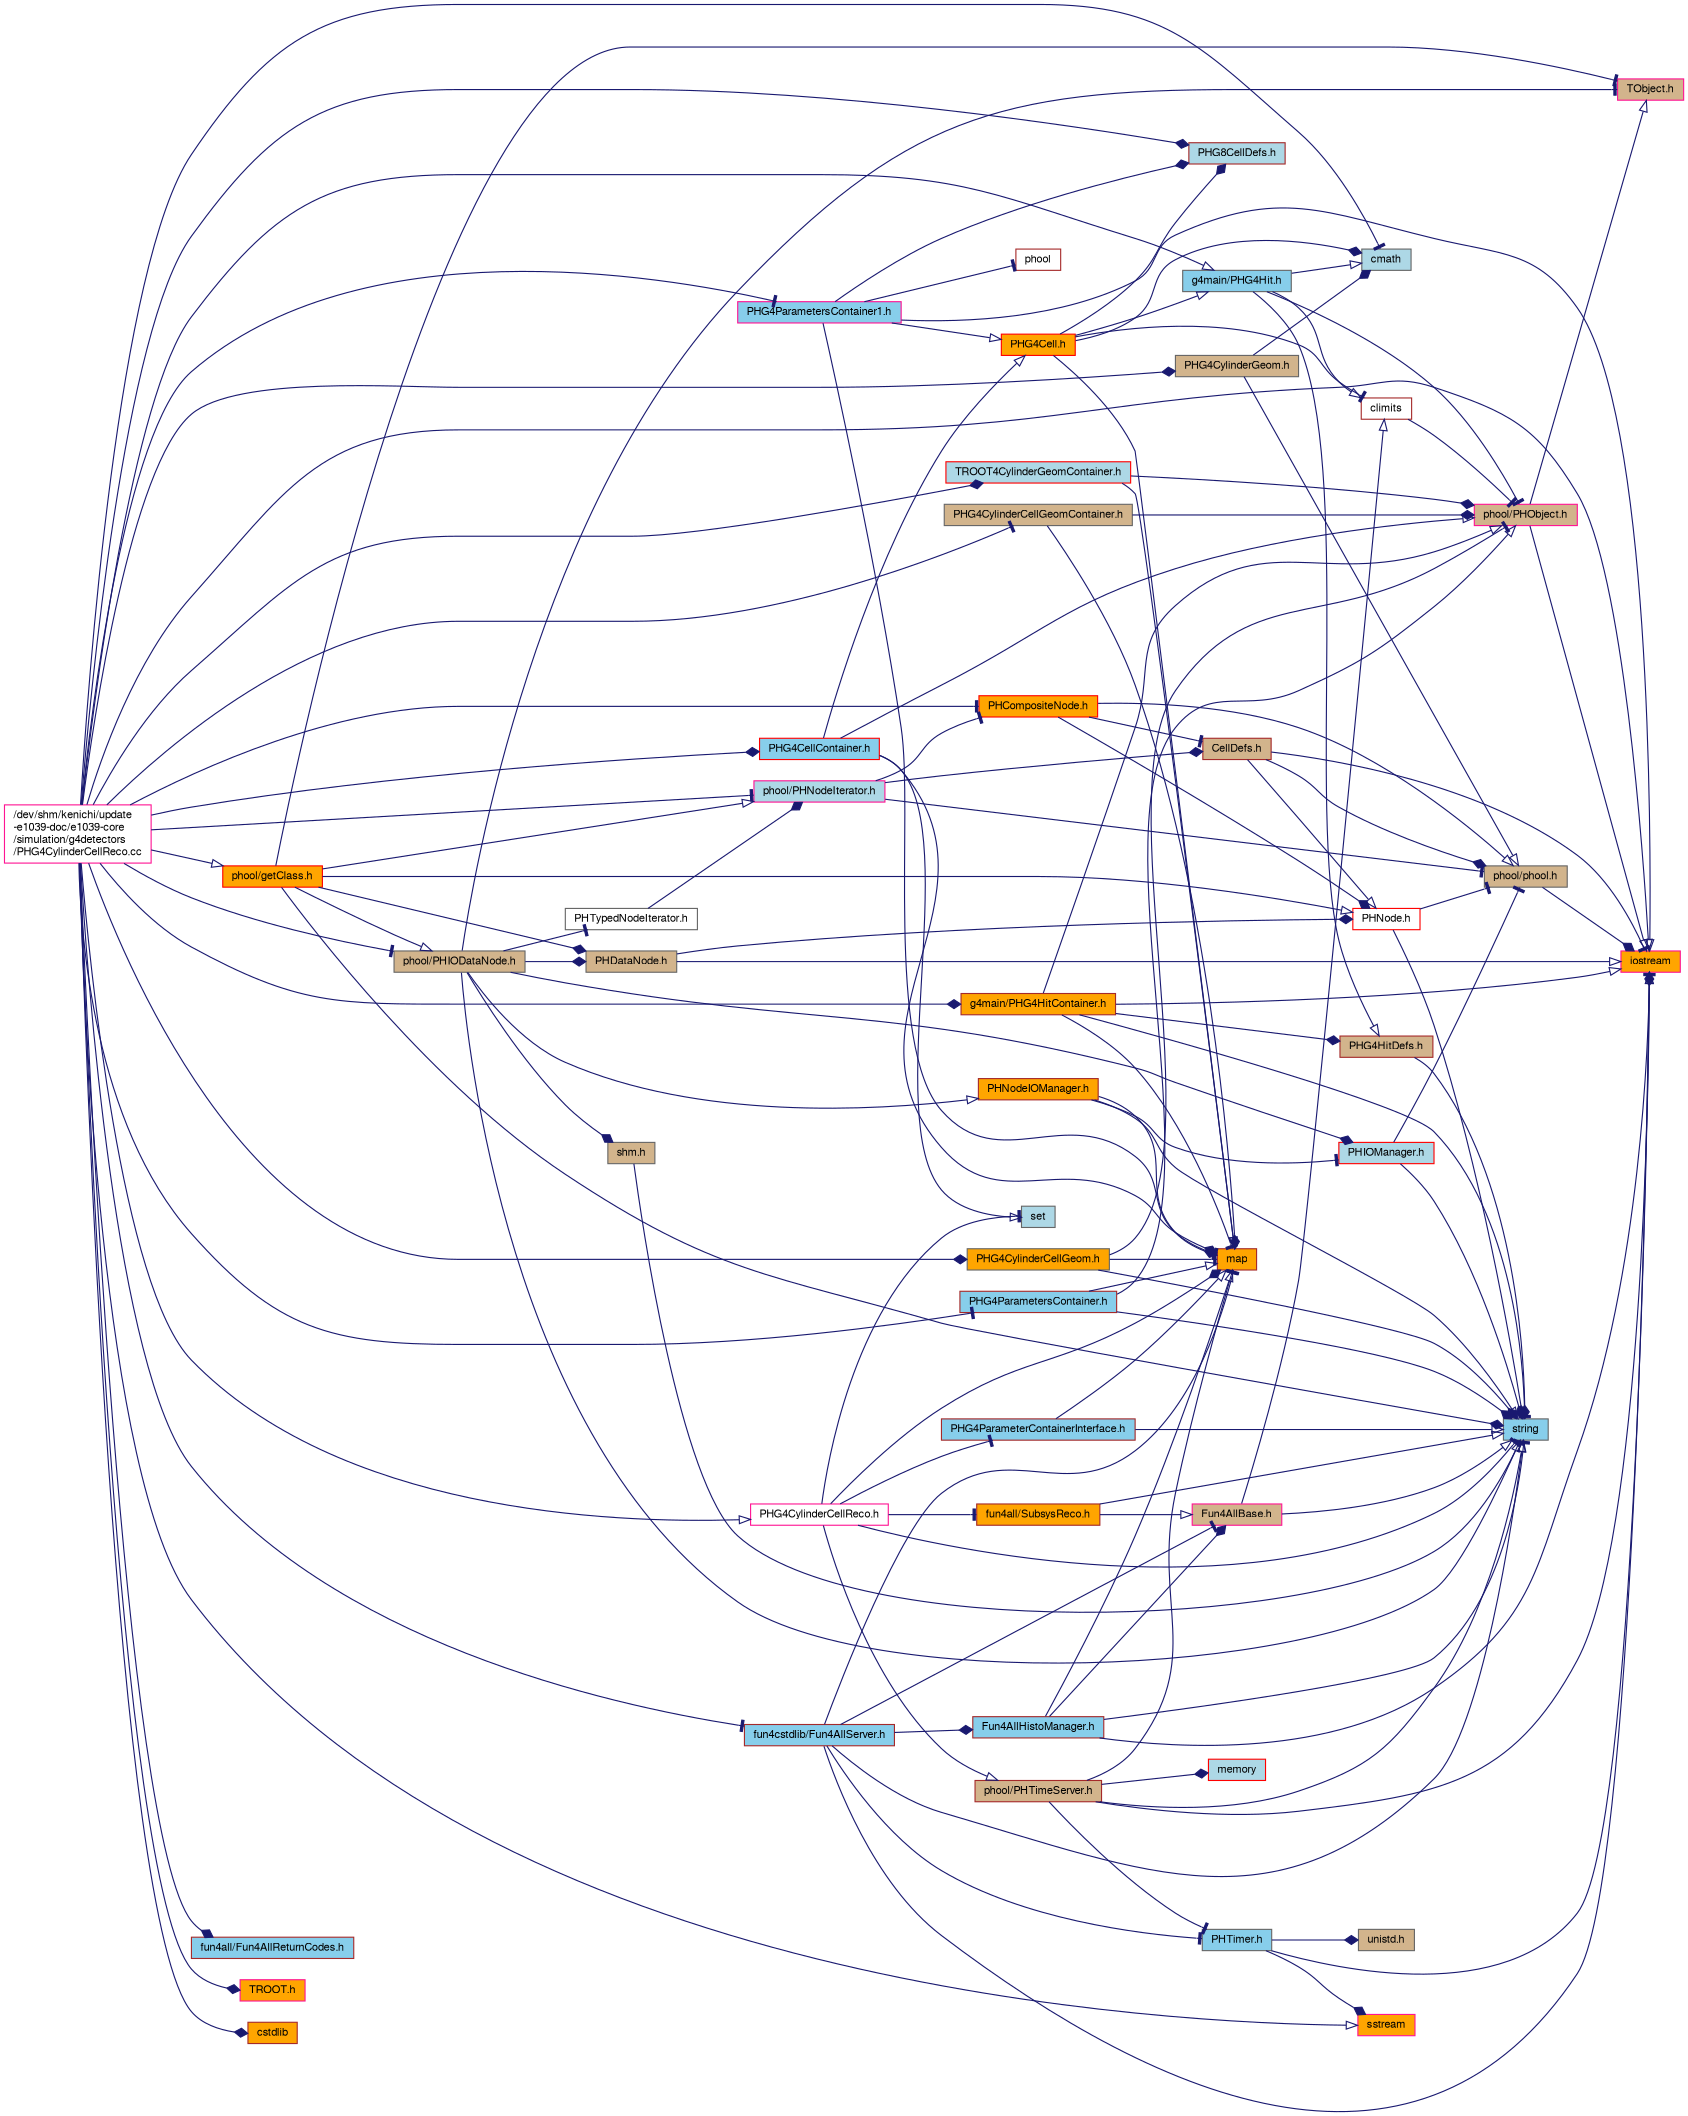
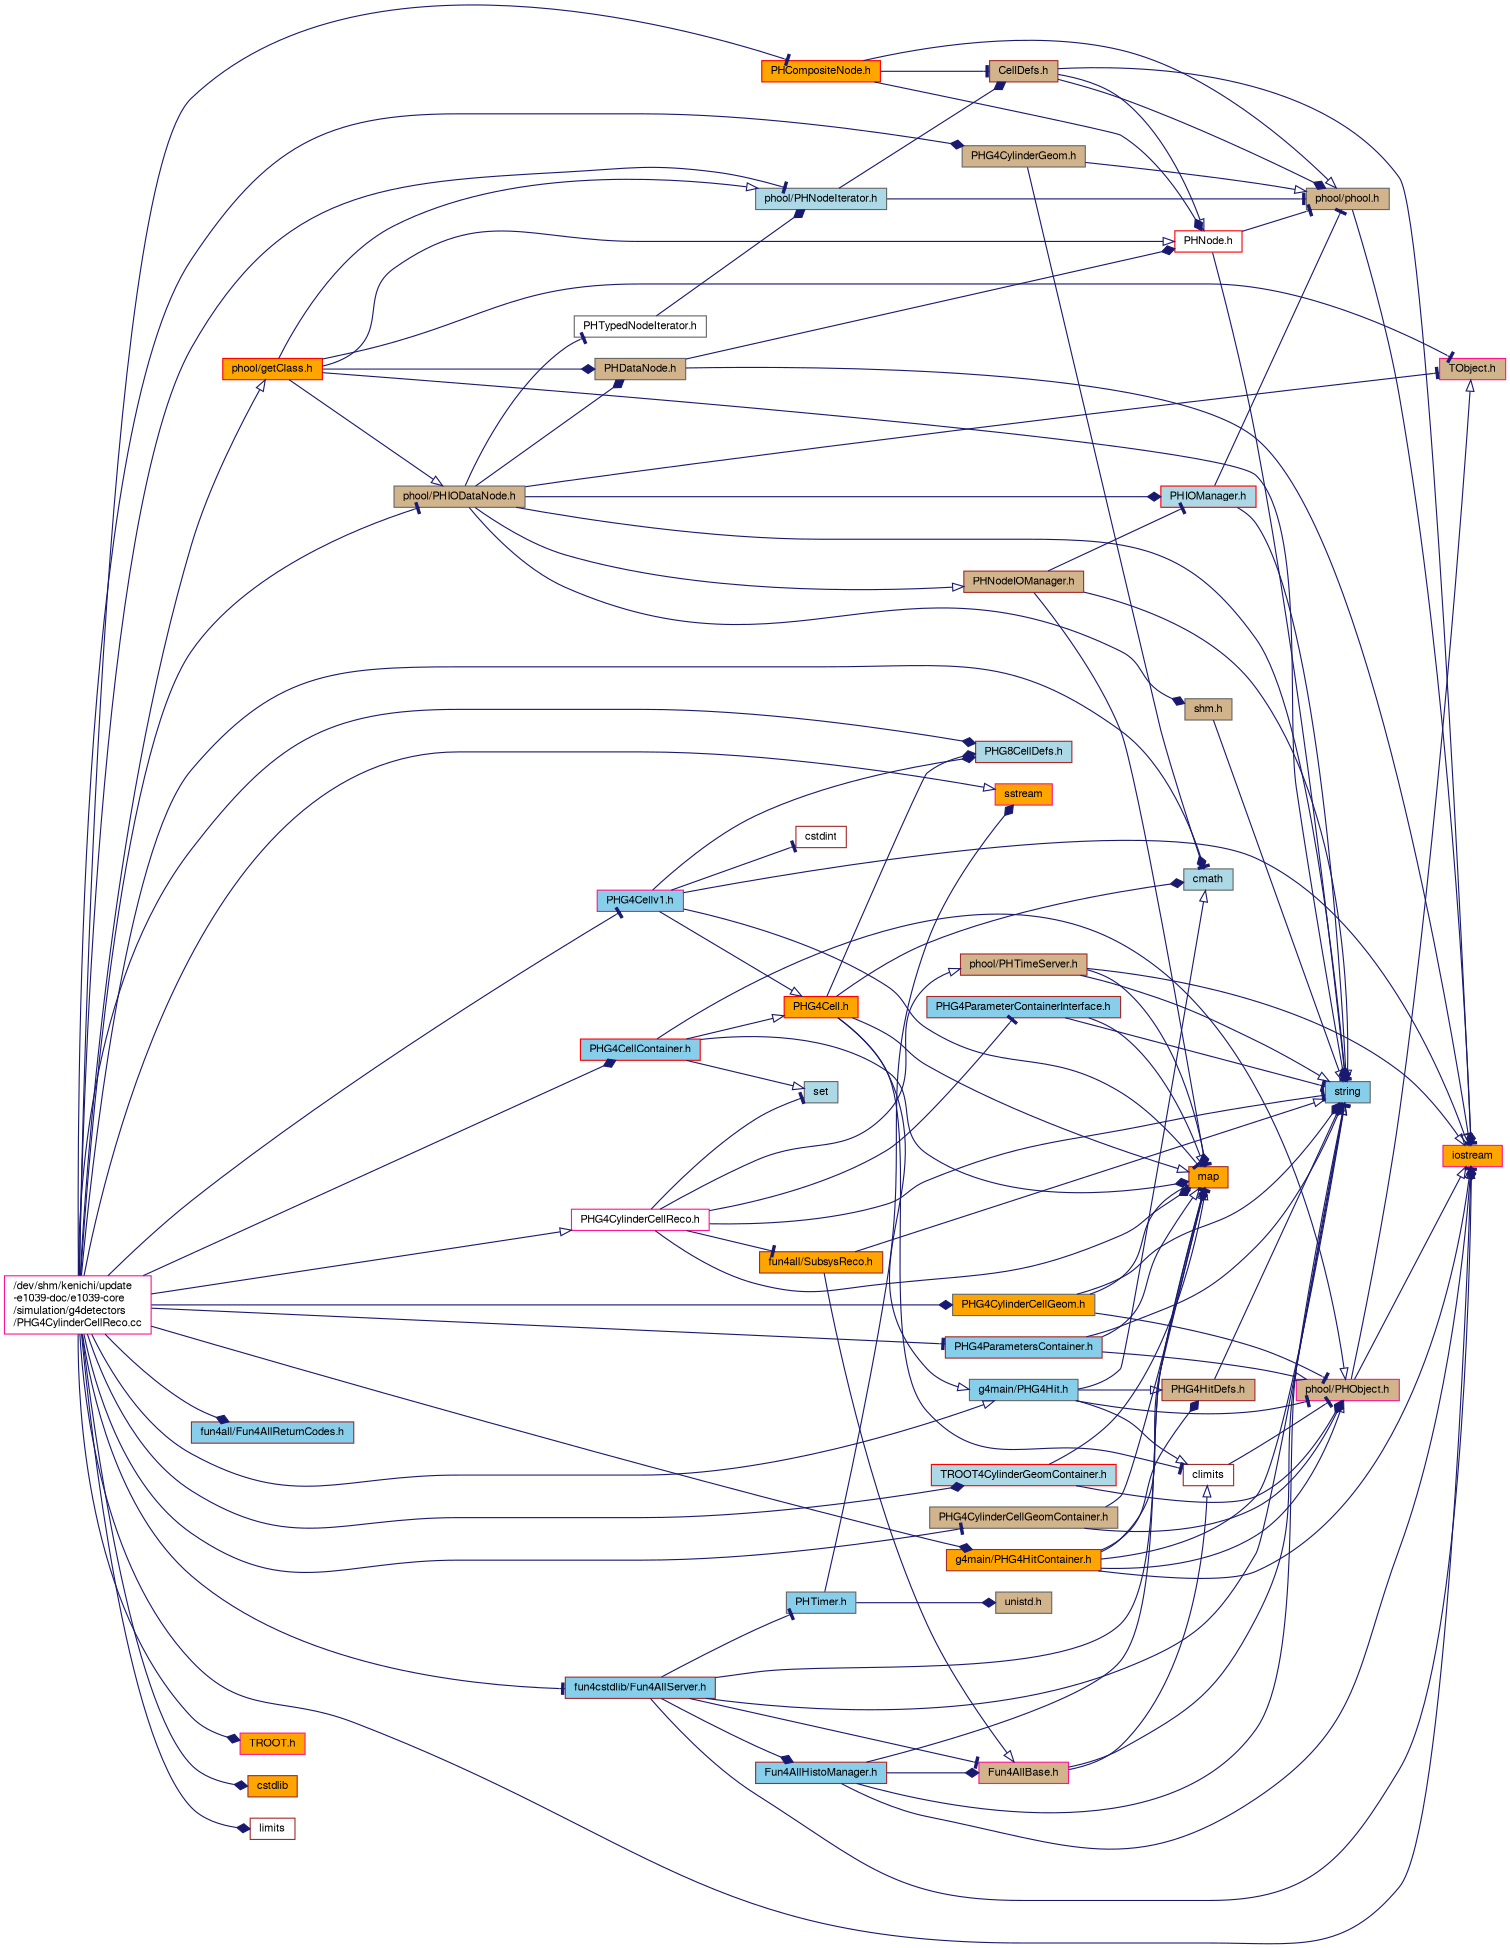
(1038, 260) -> (821, 837)
(819, 312) -> (640, 901)
(925, 748) -> none
(819, 791) -> (821, 199)
(1038, 1089) -> (1024, 582)
(1313, 1430) -> (1192, 1051)
(1237, 1770) -> none
none -> (273, 1829)
(1601, 1833) -> none
(1120, 1871) -> none
